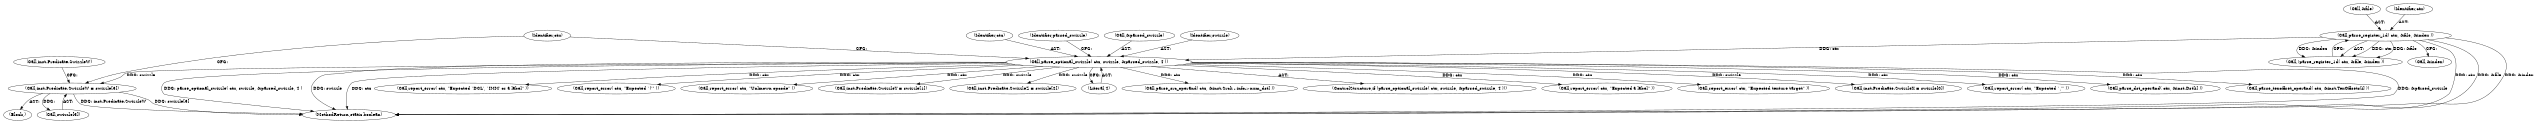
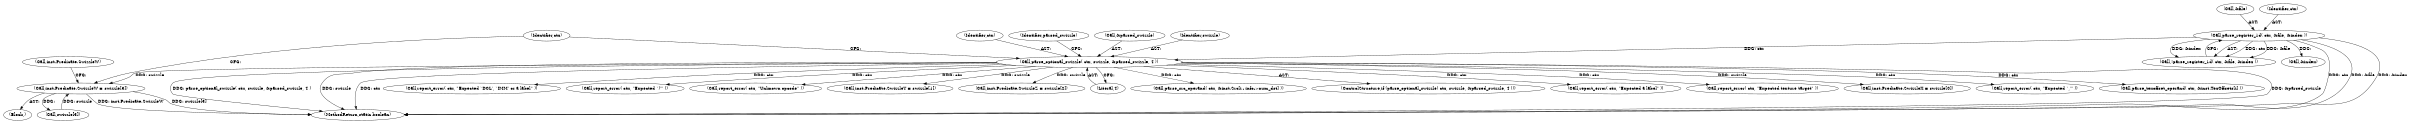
(2432, 49) -> (2306, 49)
(2155, 89) -> none
(69, 102) -> (78, 102)
